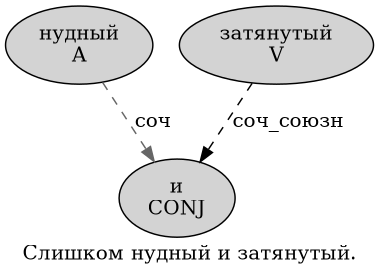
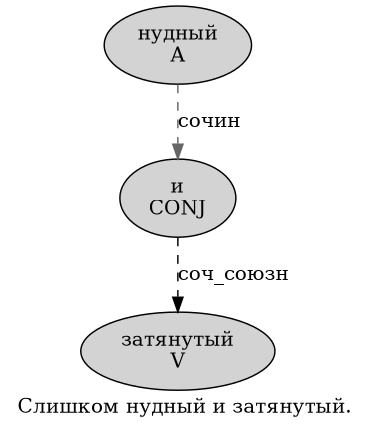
(230, 116) -> (178, 267)
(153, 122) -> (209, 122)
